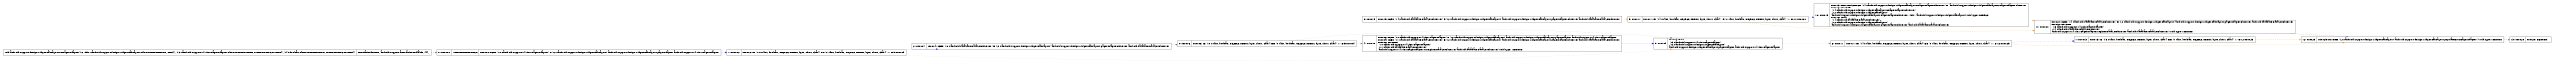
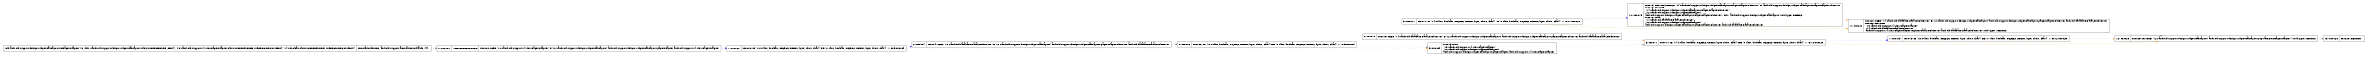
(1624, 19) -> (1628, 40)
(1492, 44) -> none
